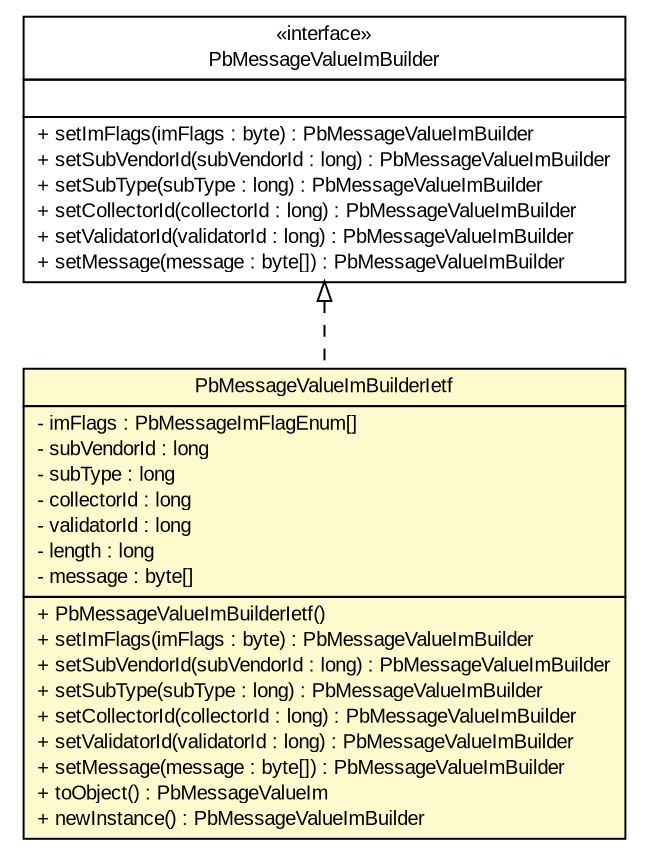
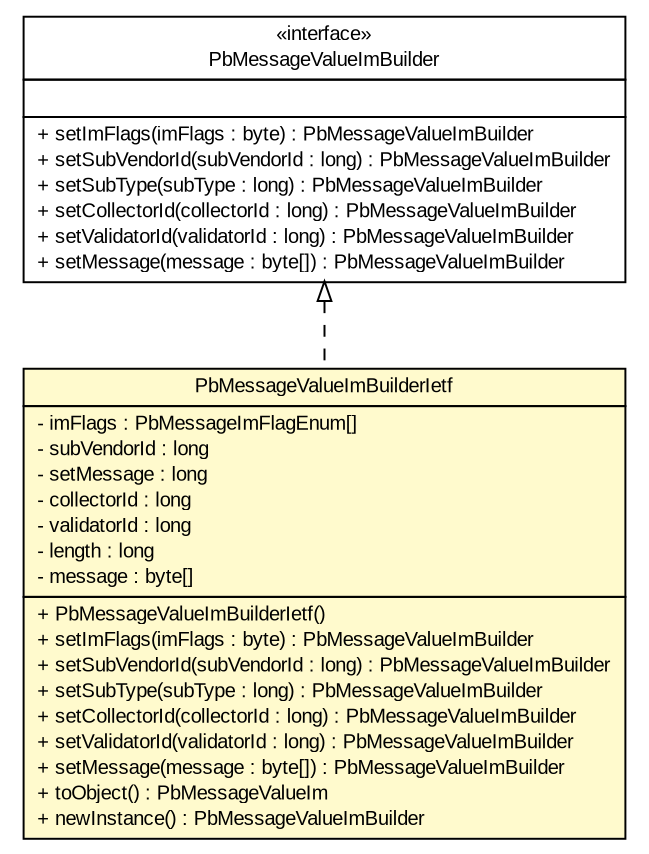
(106, 475) -> (123, 475)
